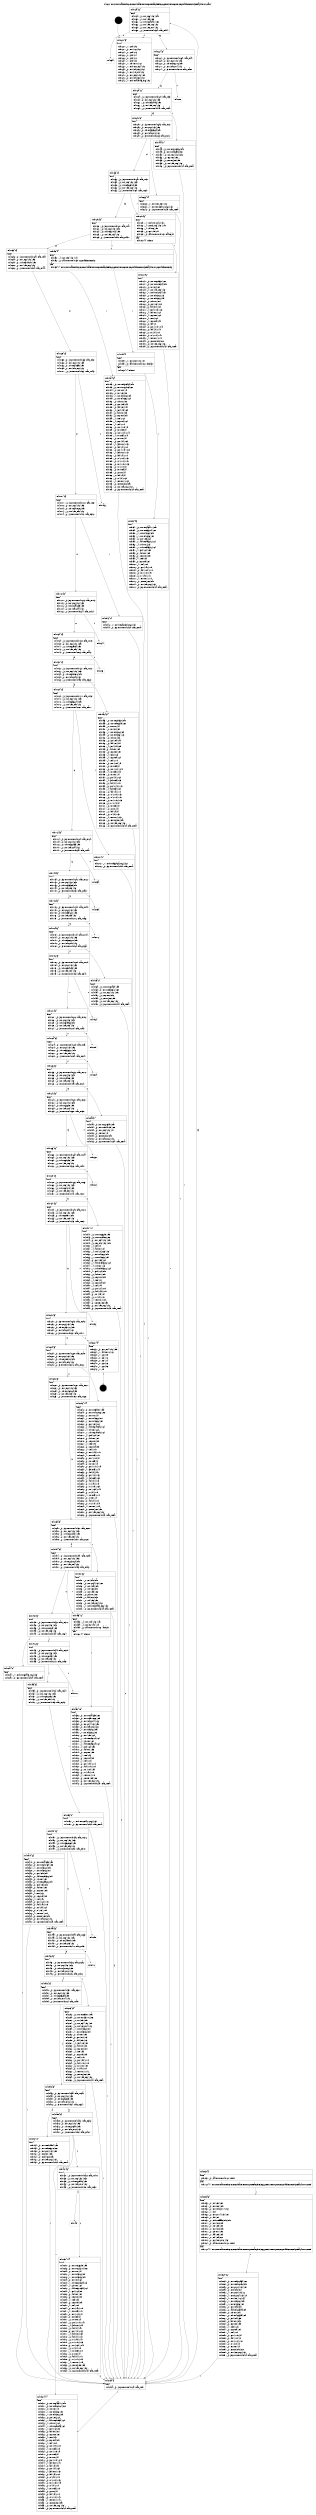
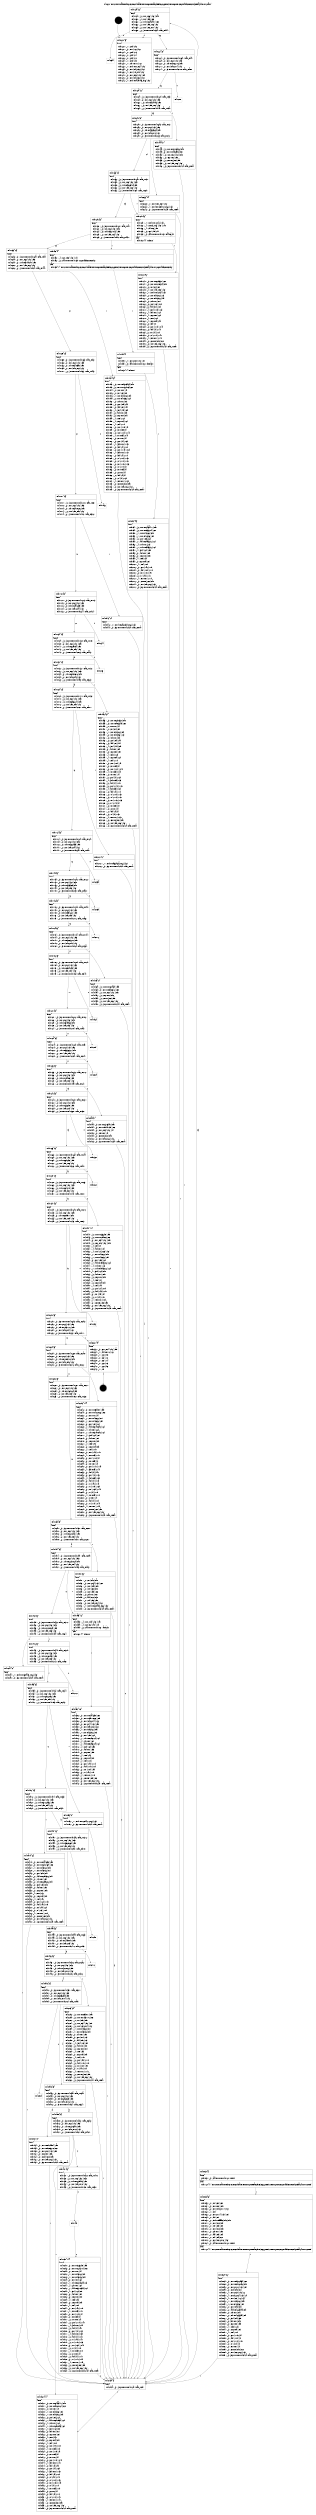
none -> (67, 1171)
none -> (45, 1800)
none -> (39, 2096)
(79, 2223) -> (75, 2241)
